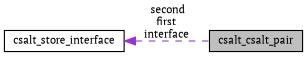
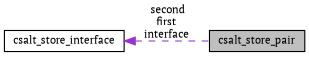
(256, 41) -> (257, 41)
